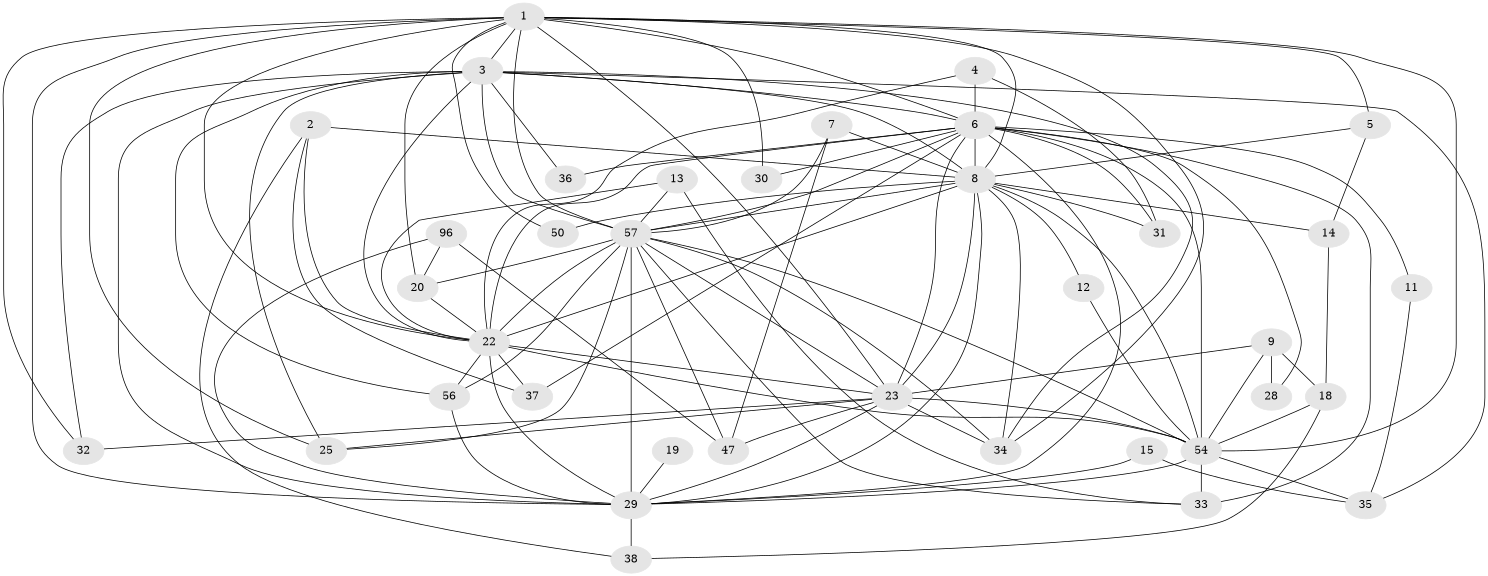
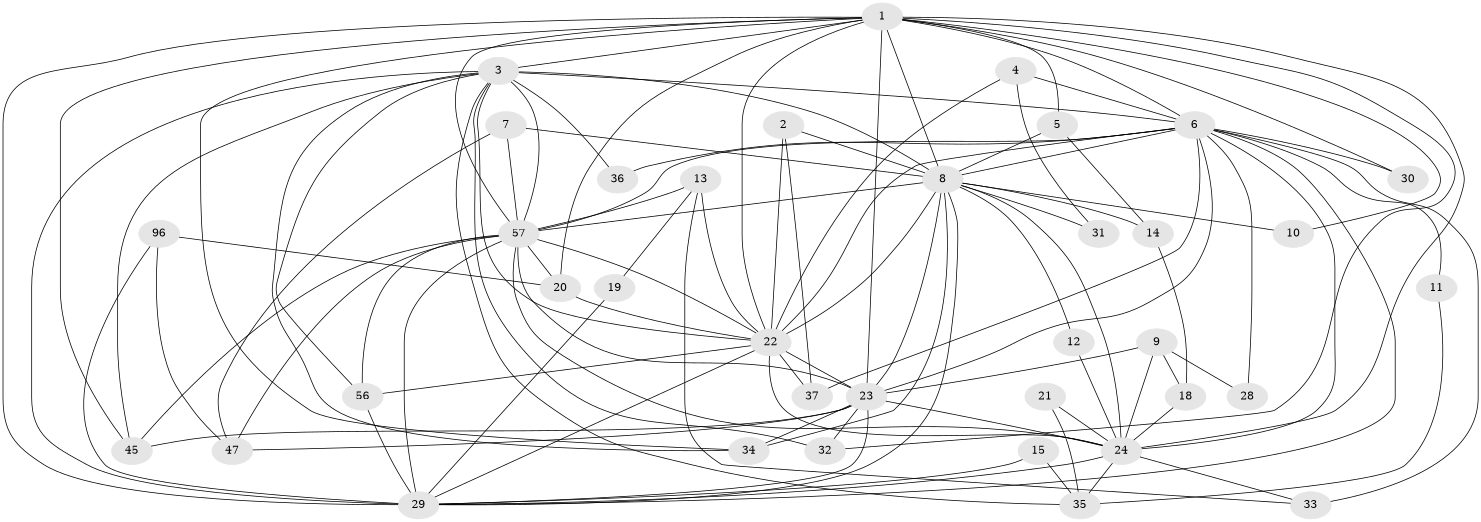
(1084, 157) -> none
(558, 234) -> (1293, 234)
none -> (658, 234)
(824, 312) -> none
none -> (1045, 397)
(326, 451) -> (132, 451)
(1201, 451) -> (1121, 451)
(864, 471) -> none
(631, 560) -> none
